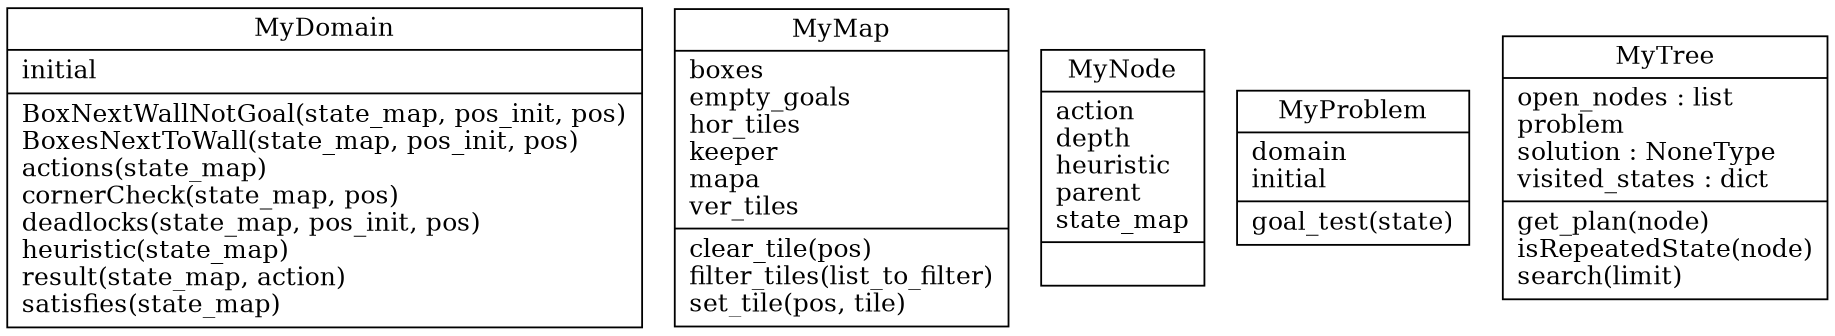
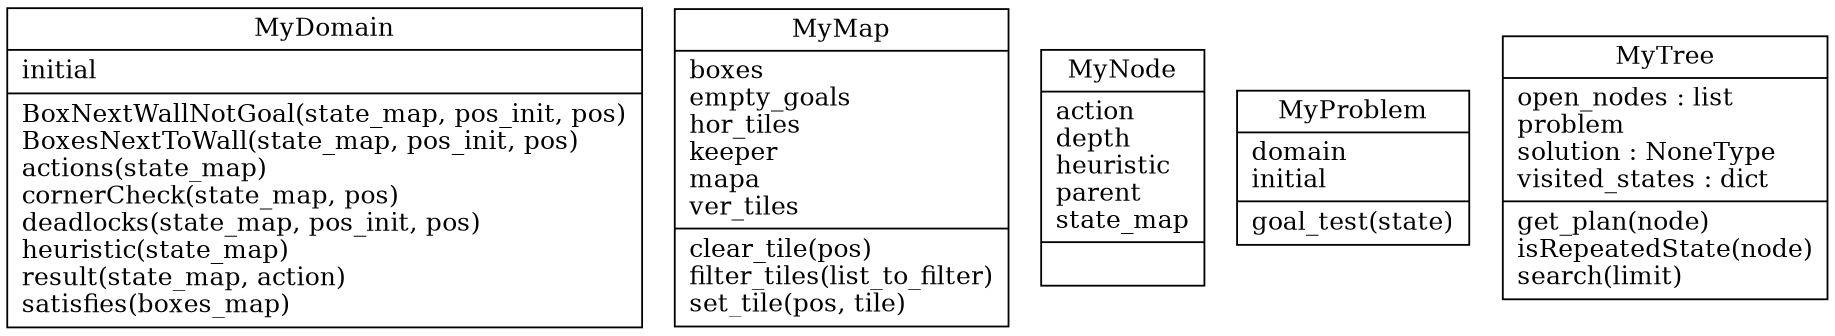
(151, 305) -> (156, 305)
